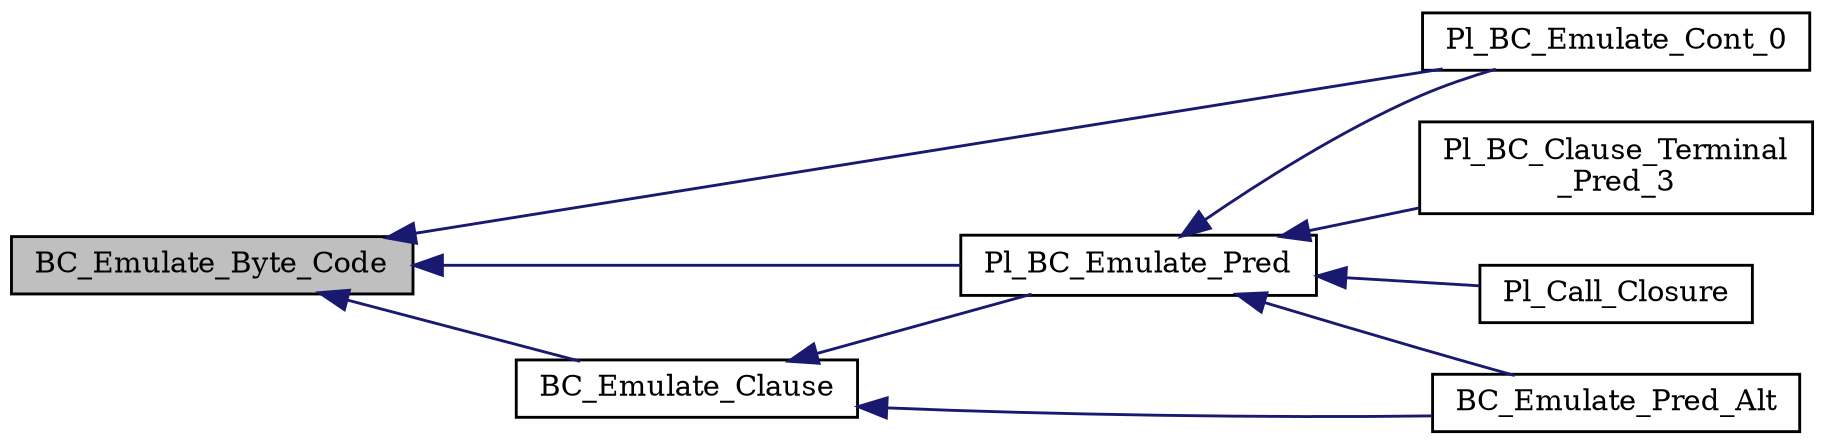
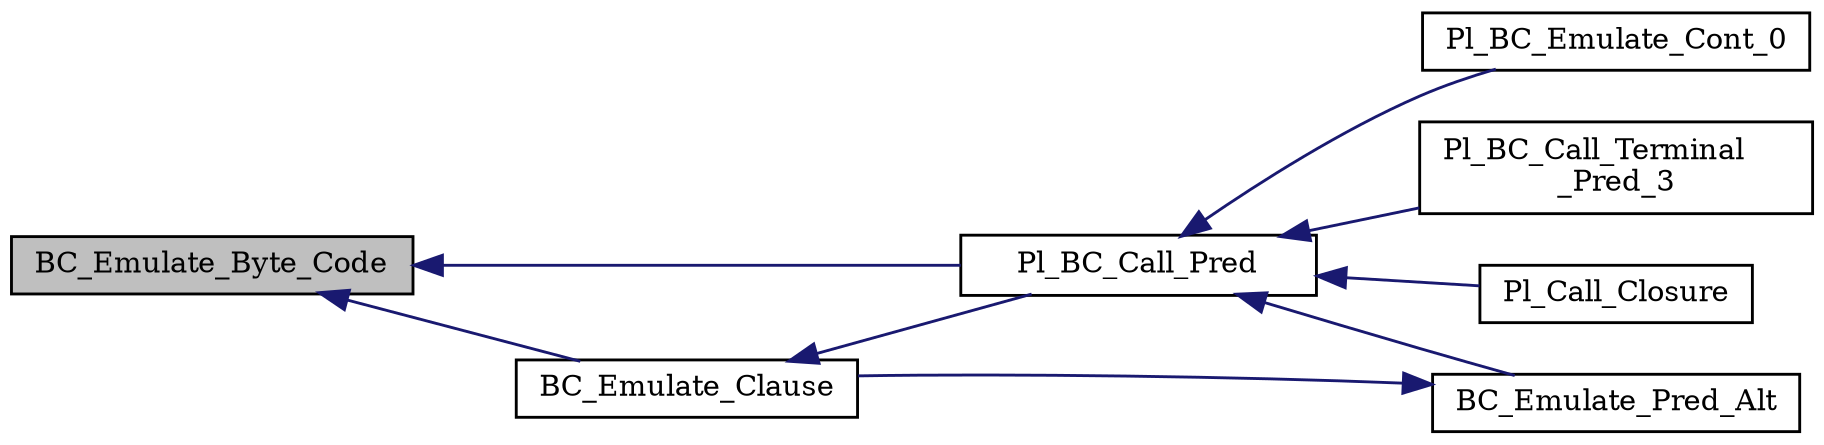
(929, 151) -> none
(1616, 168) -> (1616, 168)
(1139, 265) -> (1139, 265)
(1160, 415) -> (1131, 376)
